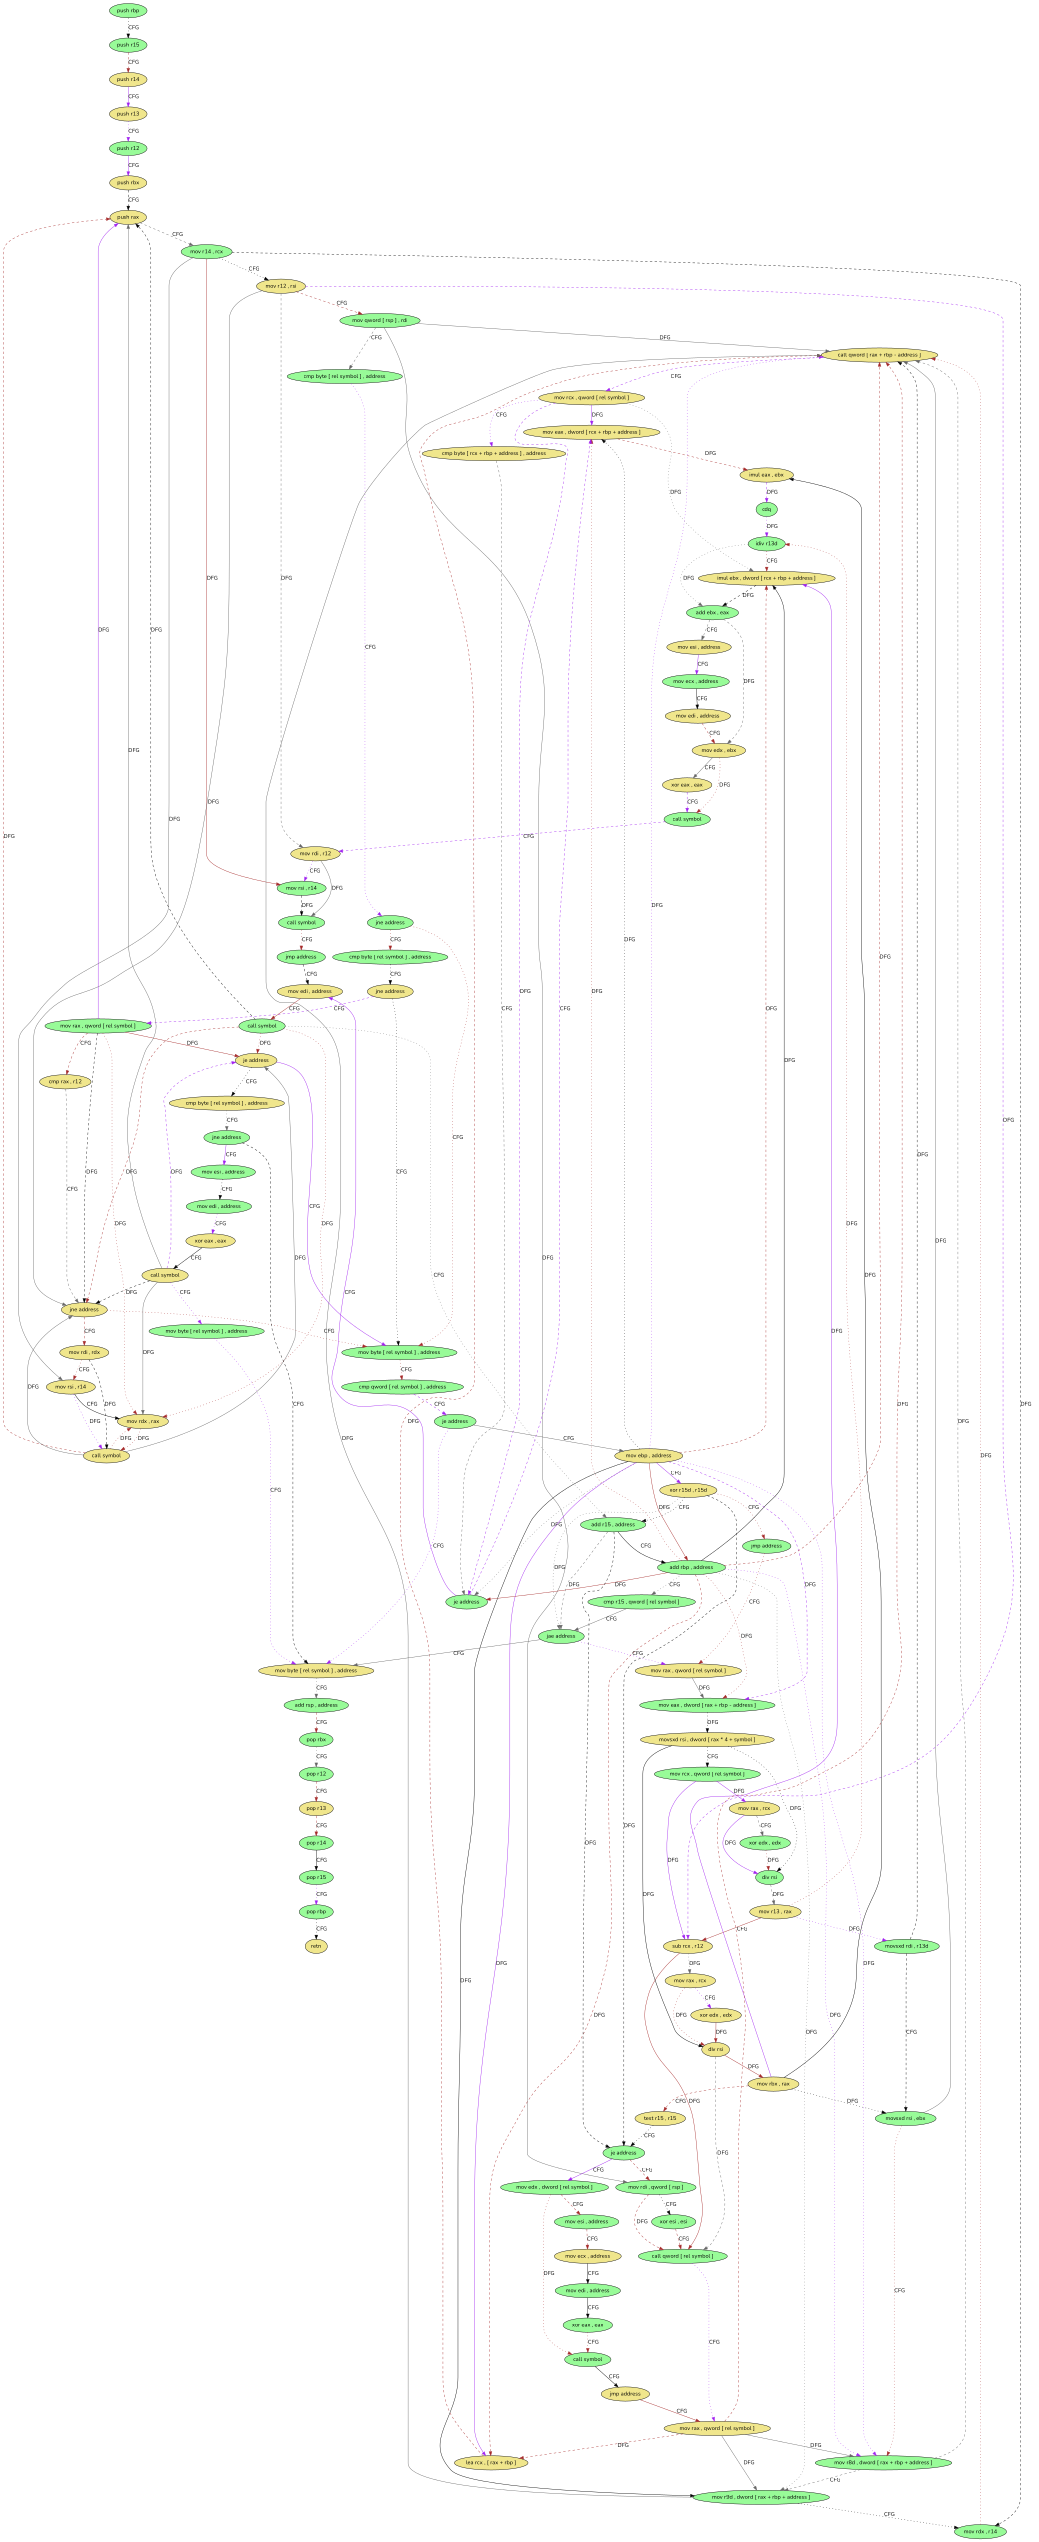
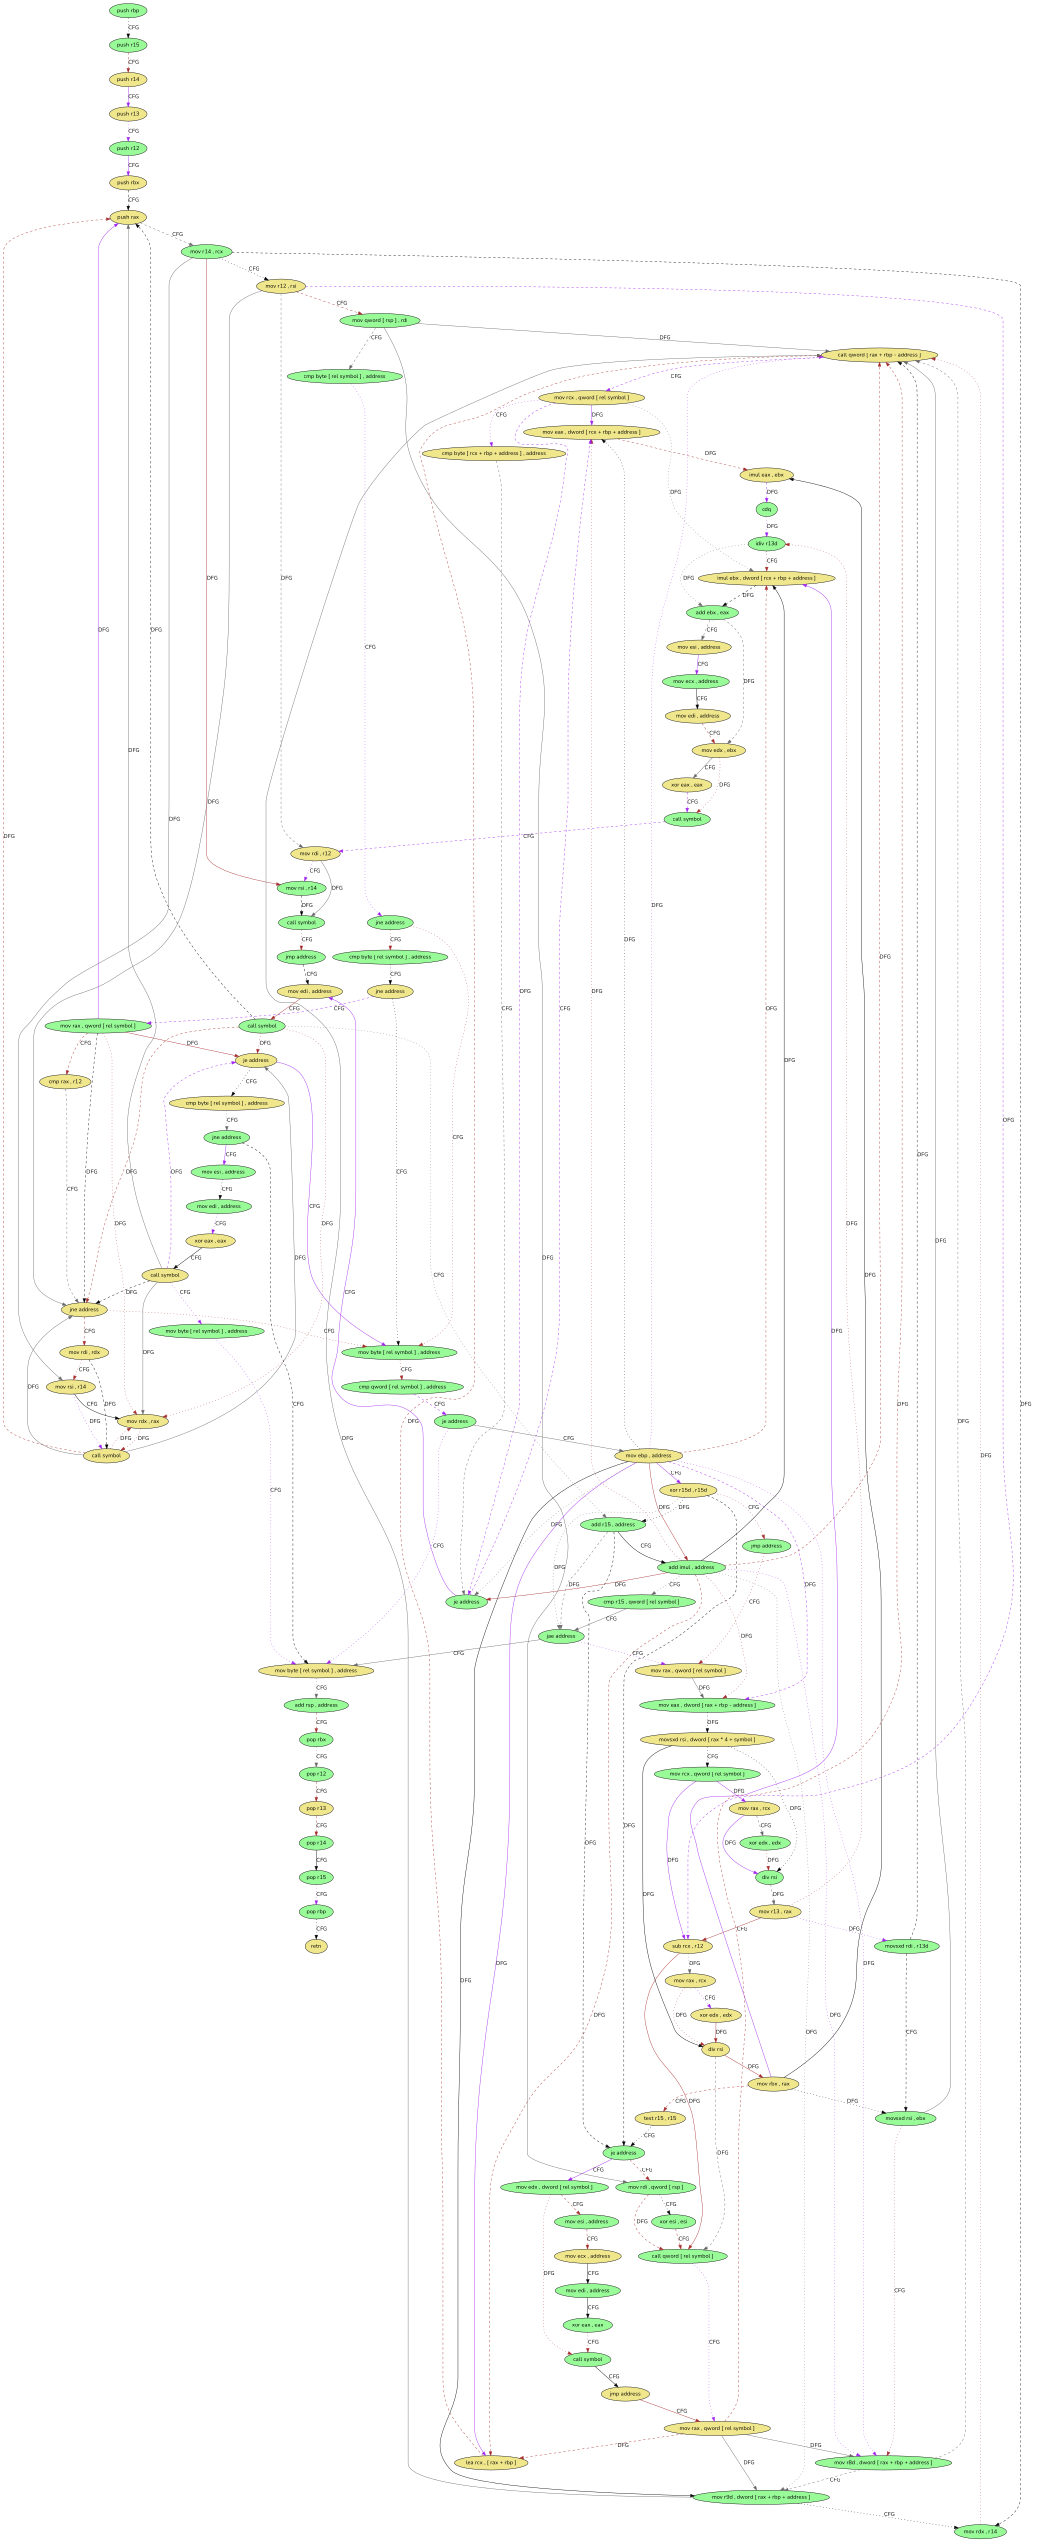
(684, 1508) -> (684, 1508)
(692, 1568) -> (692, 1568)
